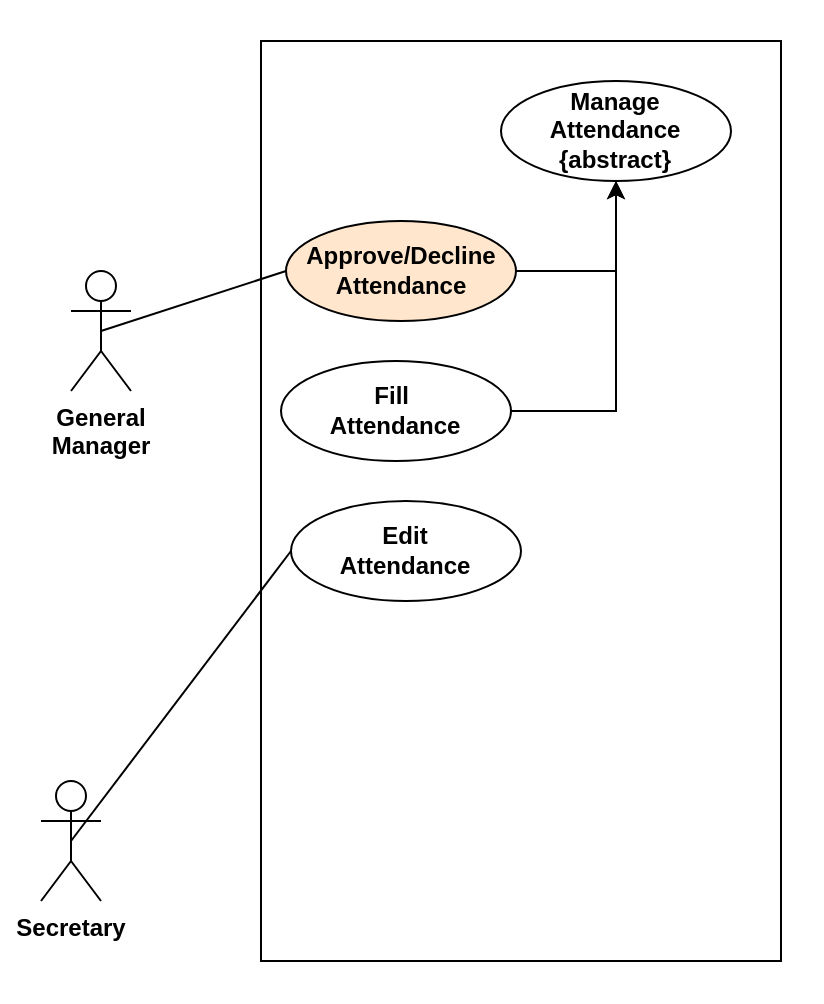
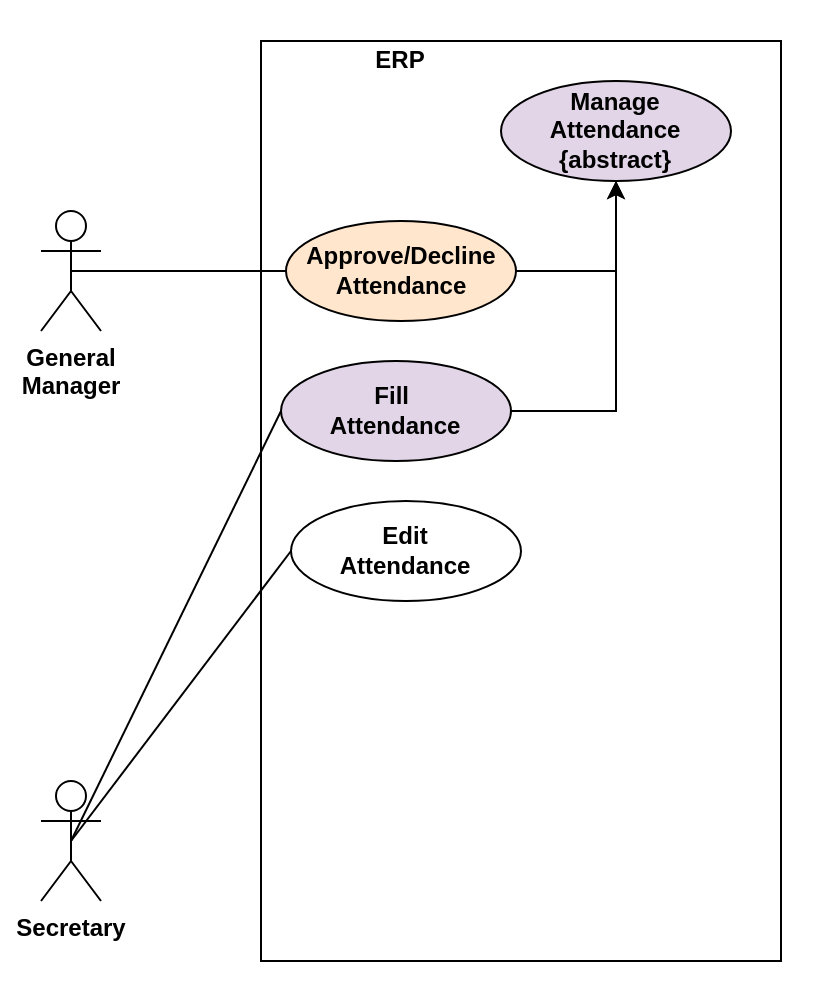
none -> (401, 61)
(616, 131) -> (616, 131)
(101, 331) -> (71, 271)
(396, 411) -> (396, 411)
none -> (182, 614)
